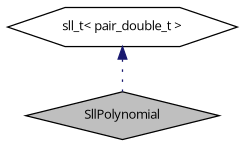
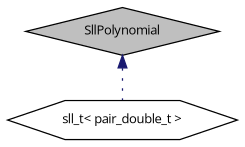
(122, 75) -> (122, 84)
